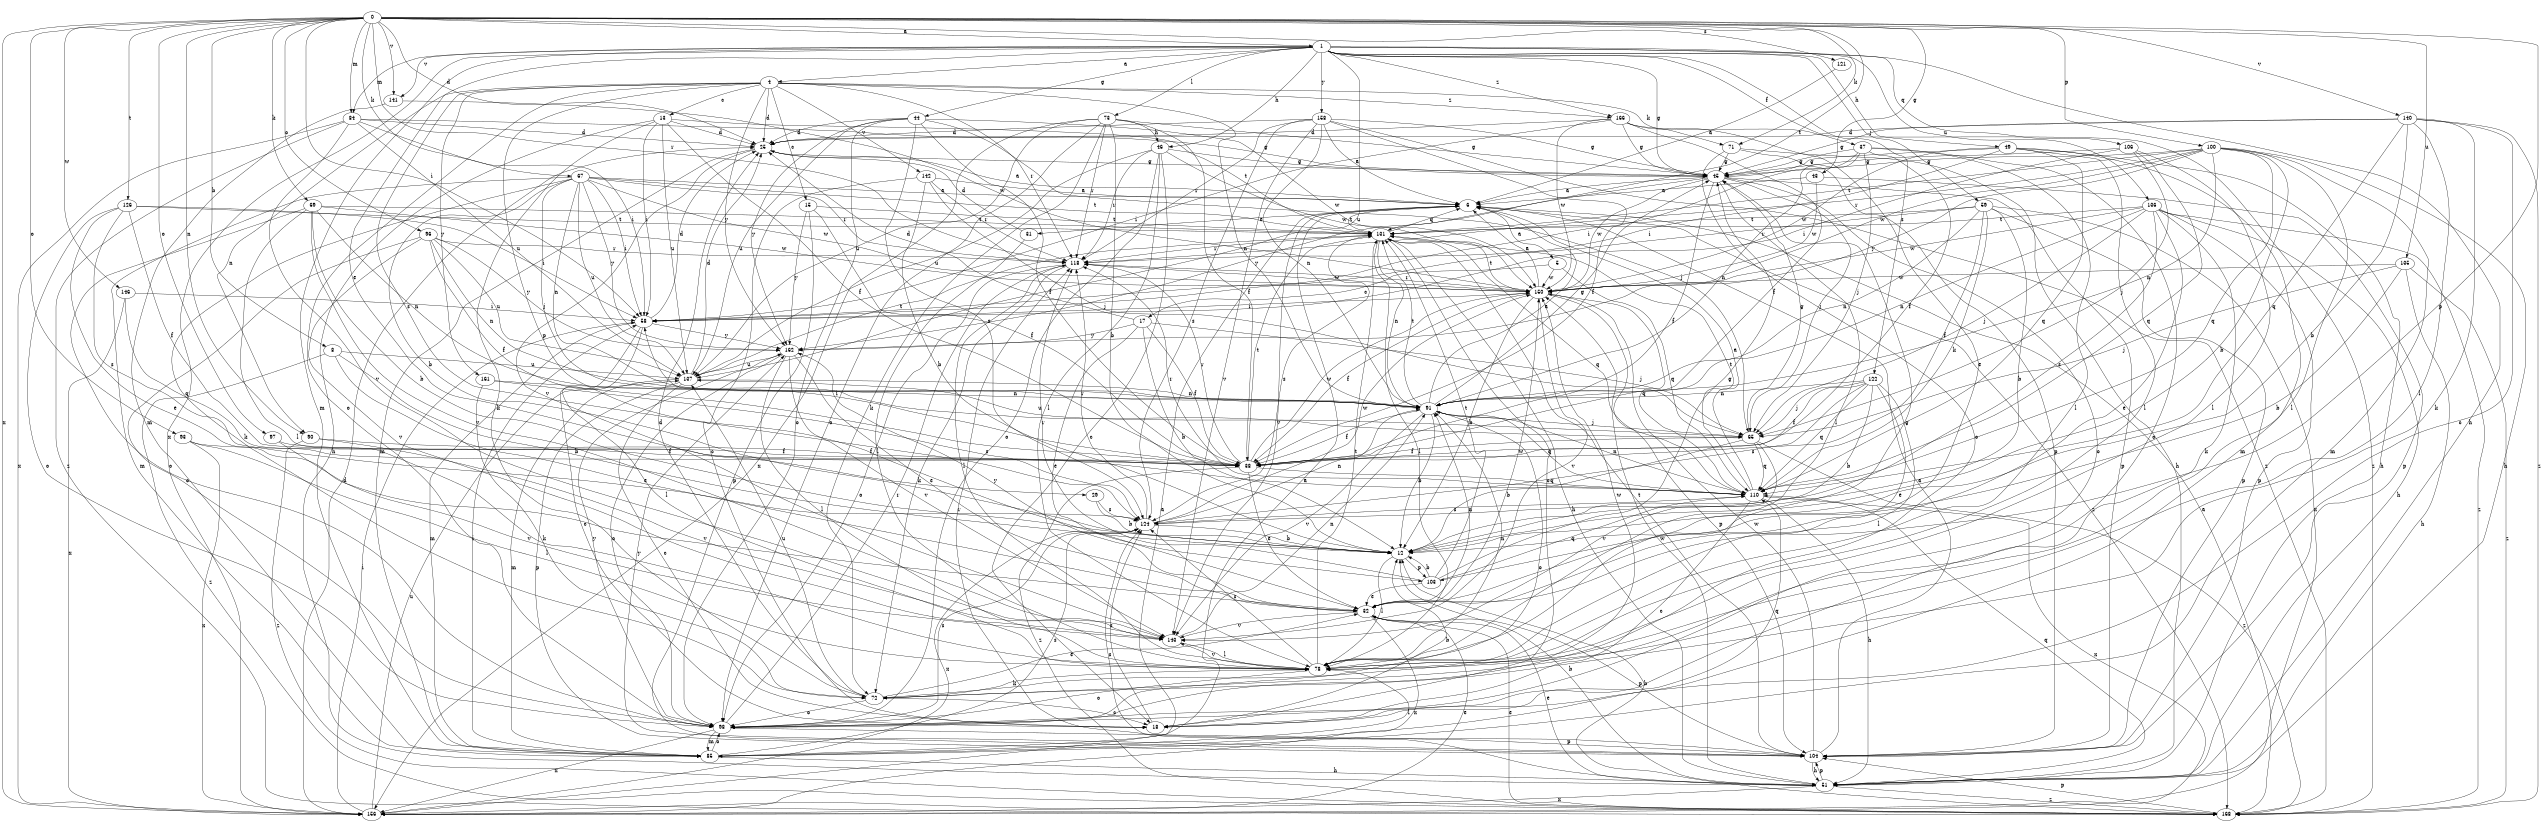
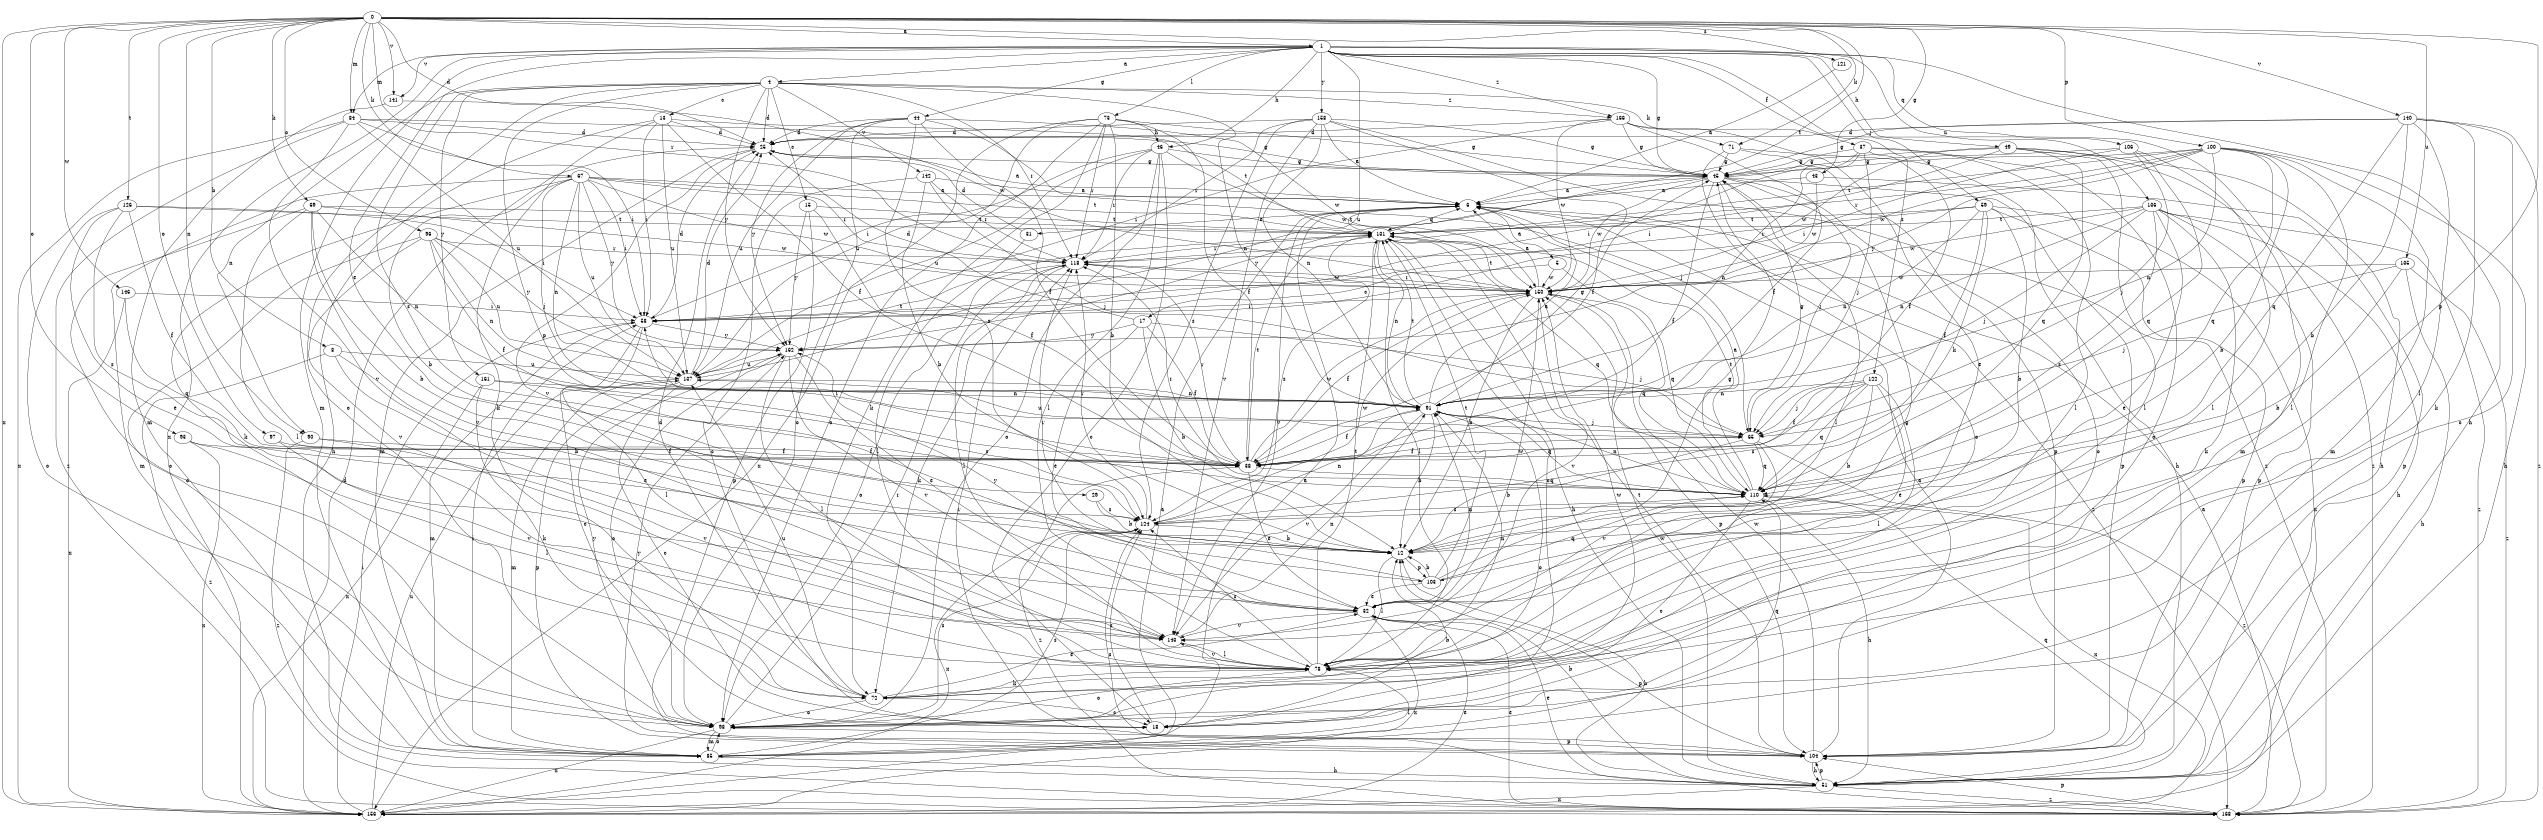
(406, 176) -> (912, 216)
none -> (325, 619)
